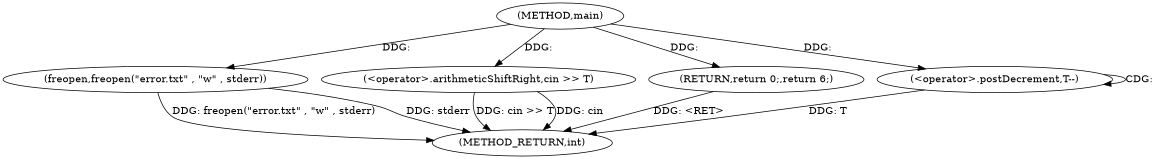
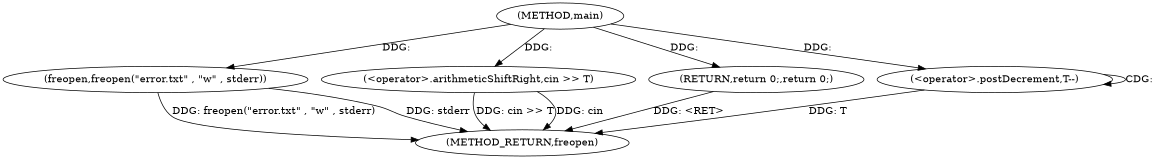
(756, 79) -> (756, 79)
(522, 143) -> (522, 143)
